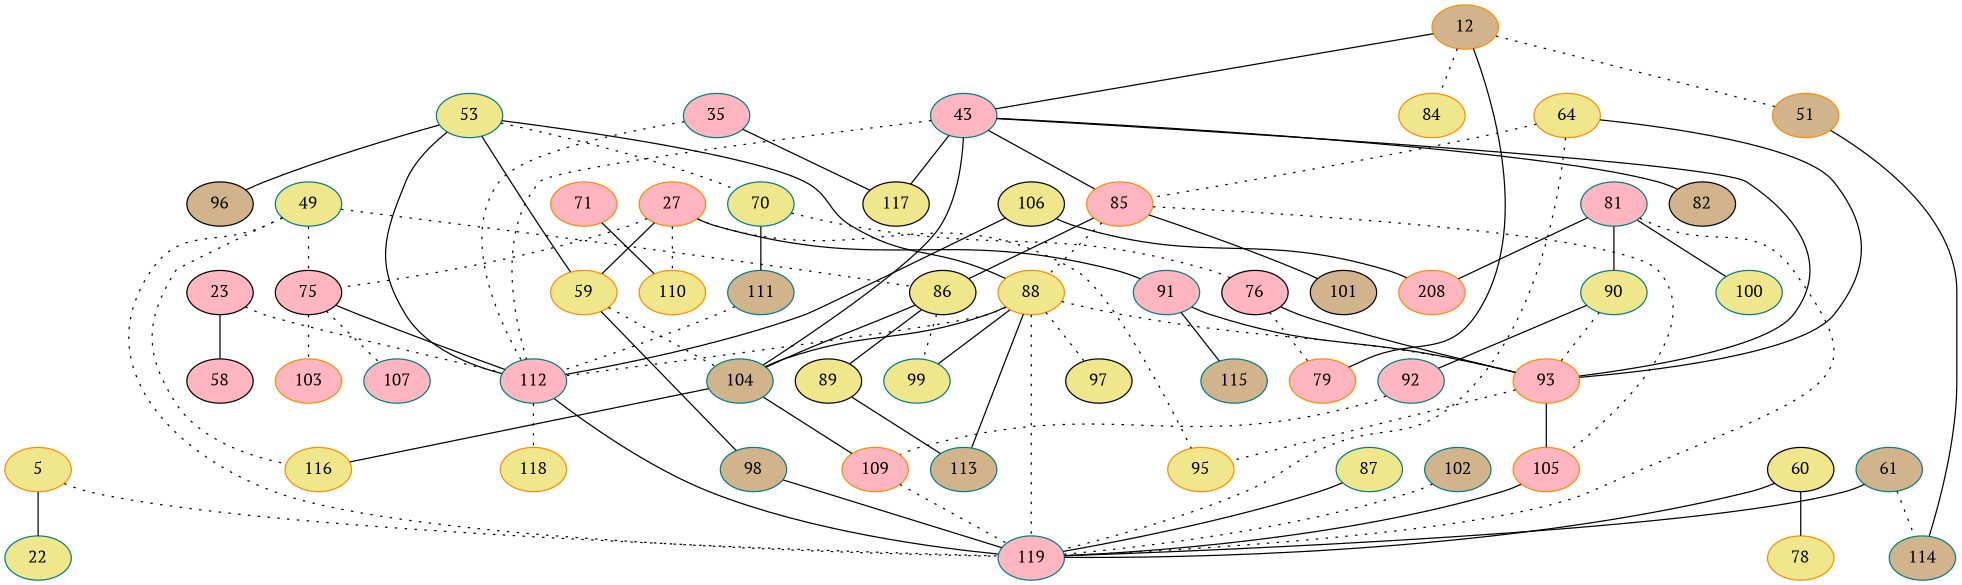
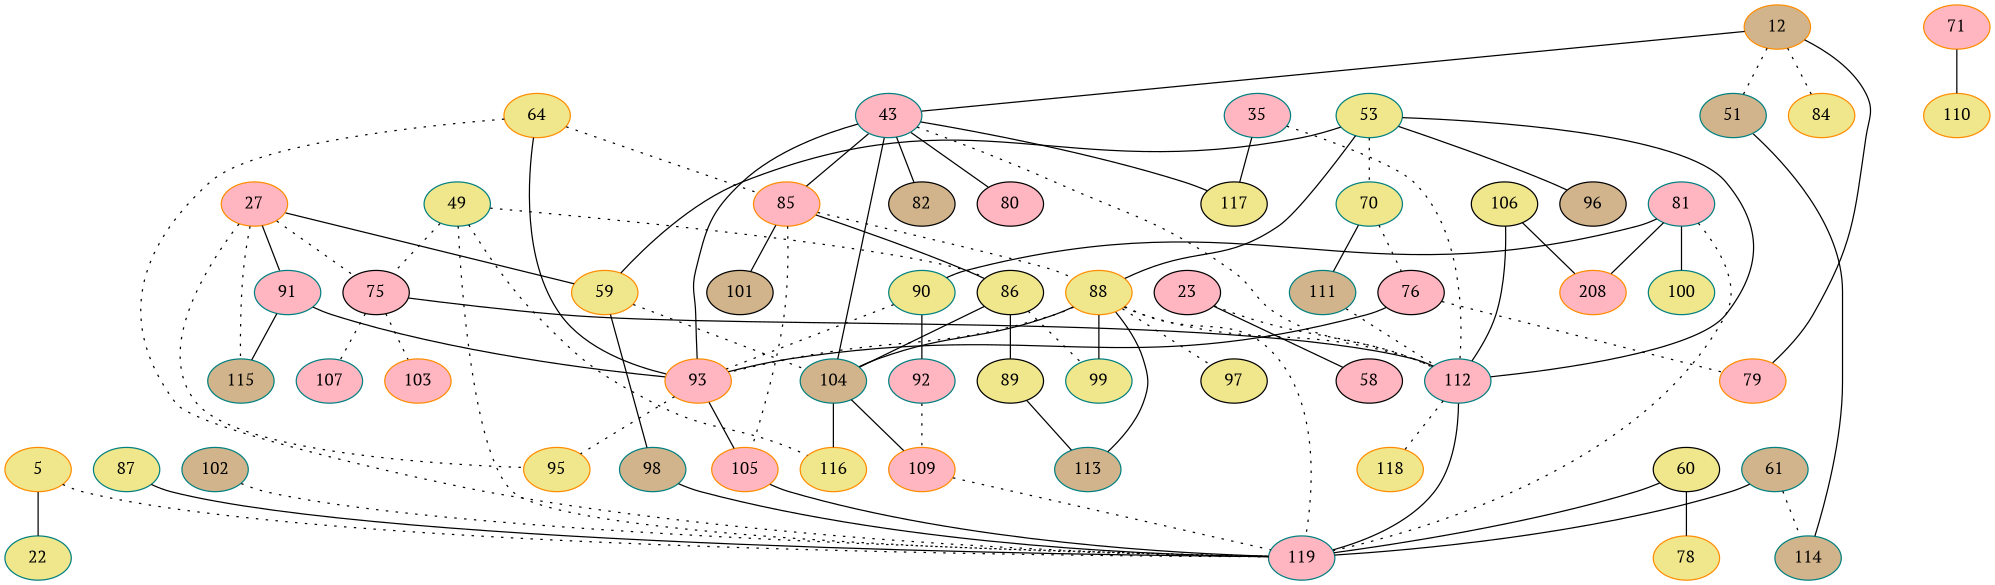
(1806, 116) -> (1733, 116)
none -> (1010, 204)
(672, 244) -> (242, 292)
